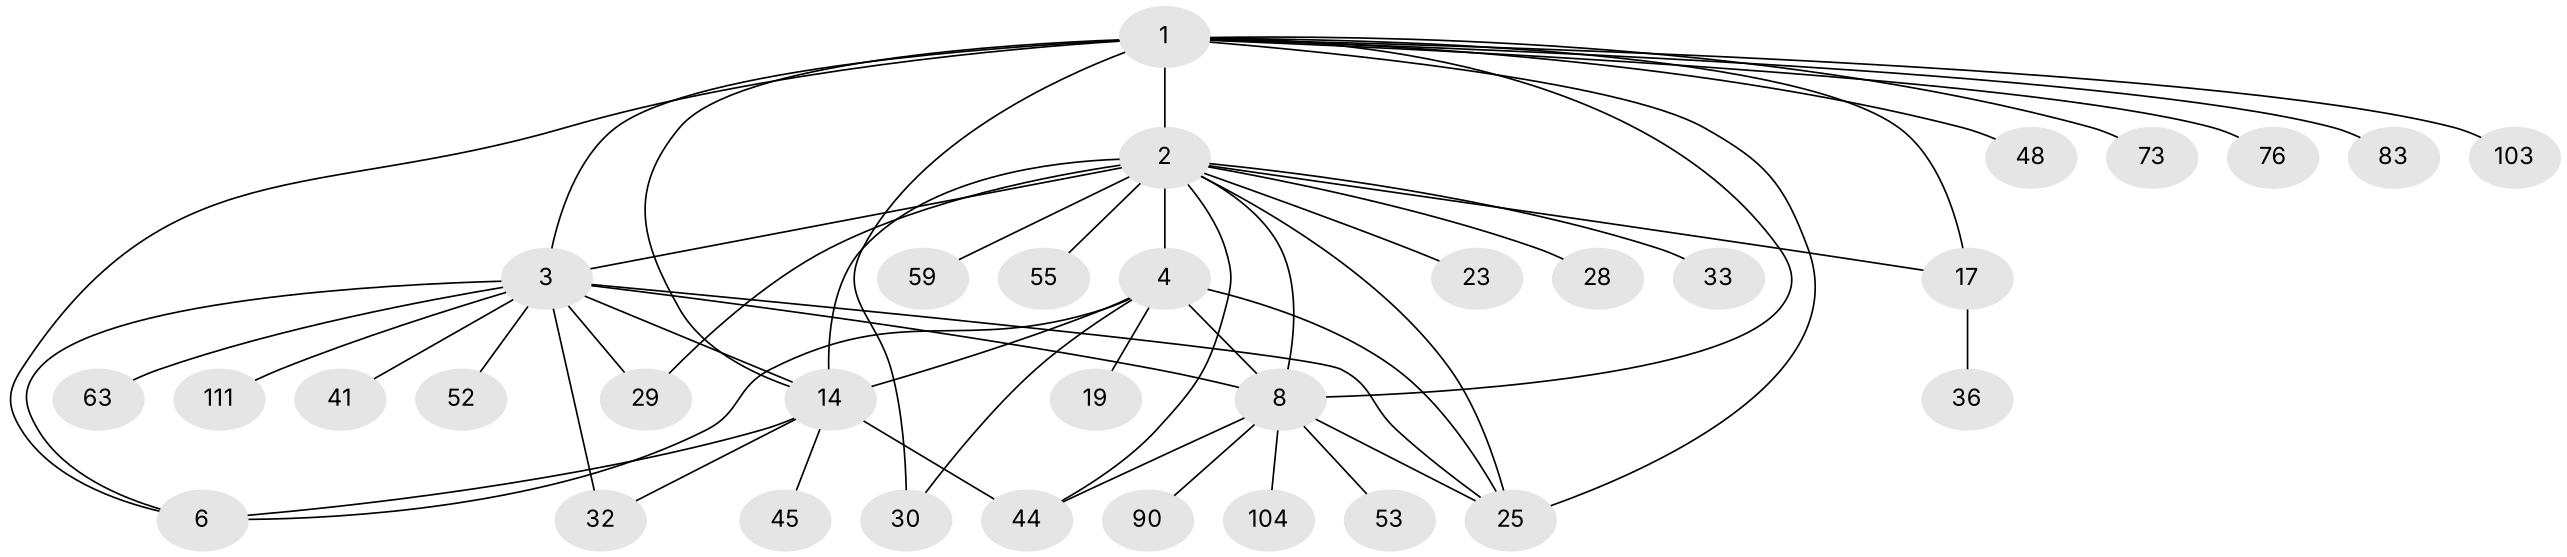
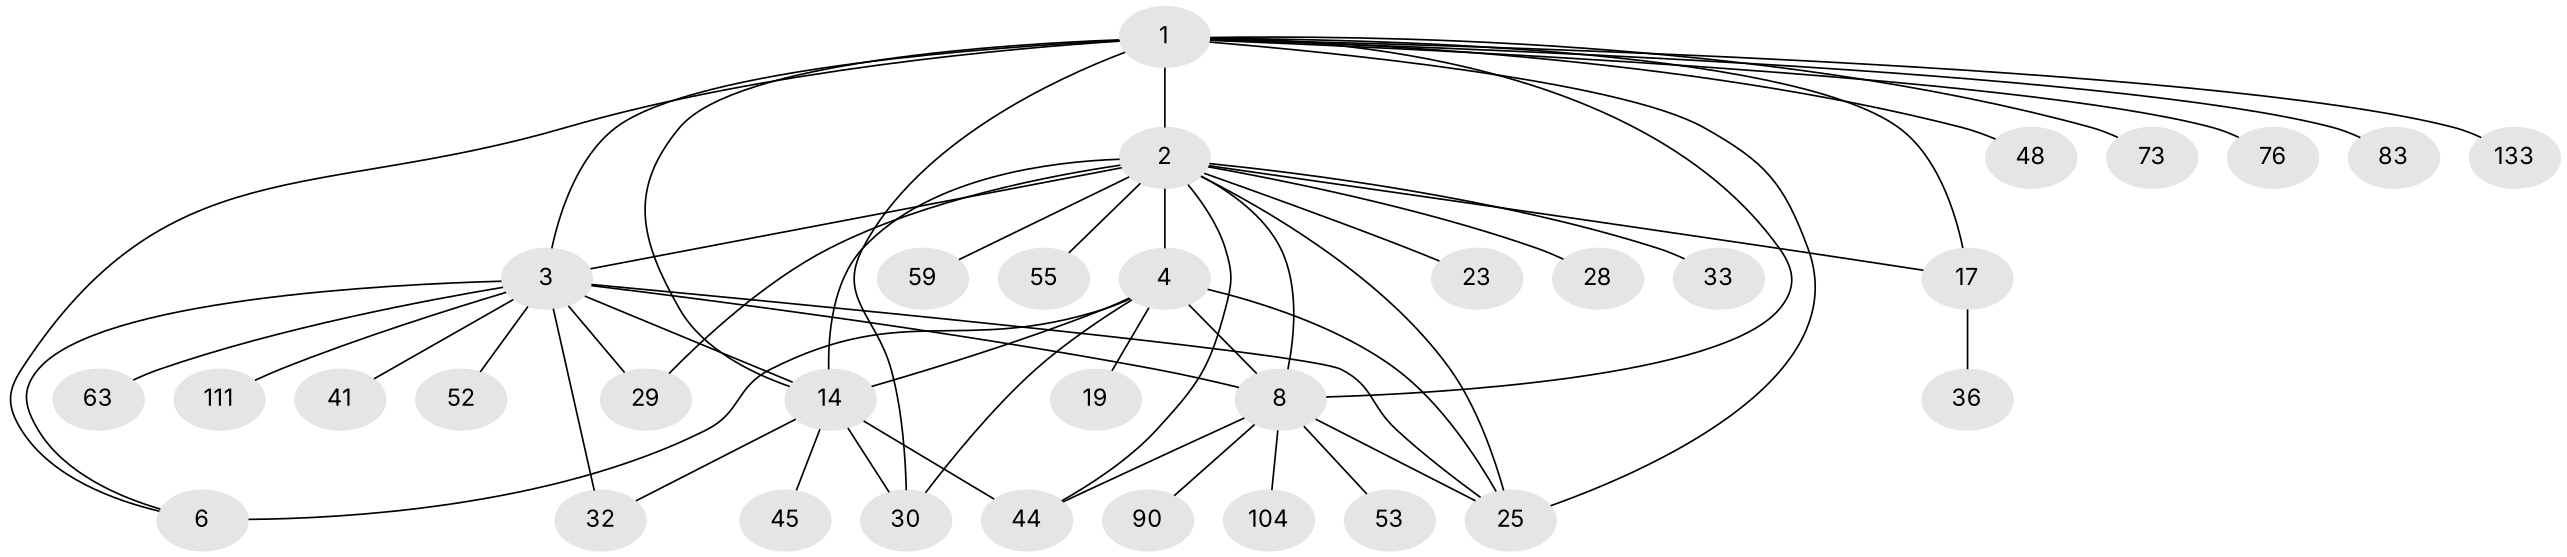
(2515, 158) -> (2515, 158)
(510, 483) -> (869, 460)
